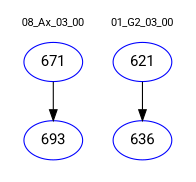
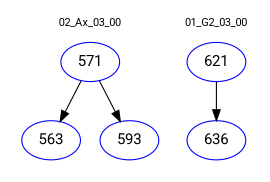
(53, 23) -> (90, 23)
(53, 62) -> (90, 62)
none -> (51, 140)
(53, 140) -> (129, 140)
